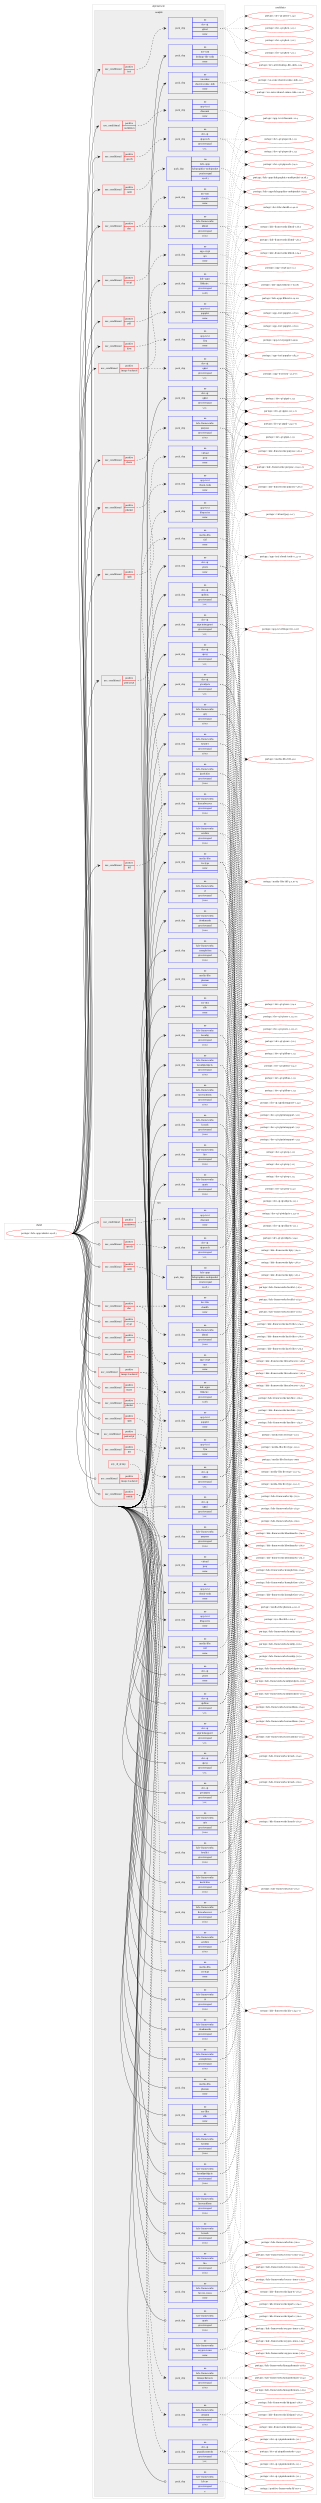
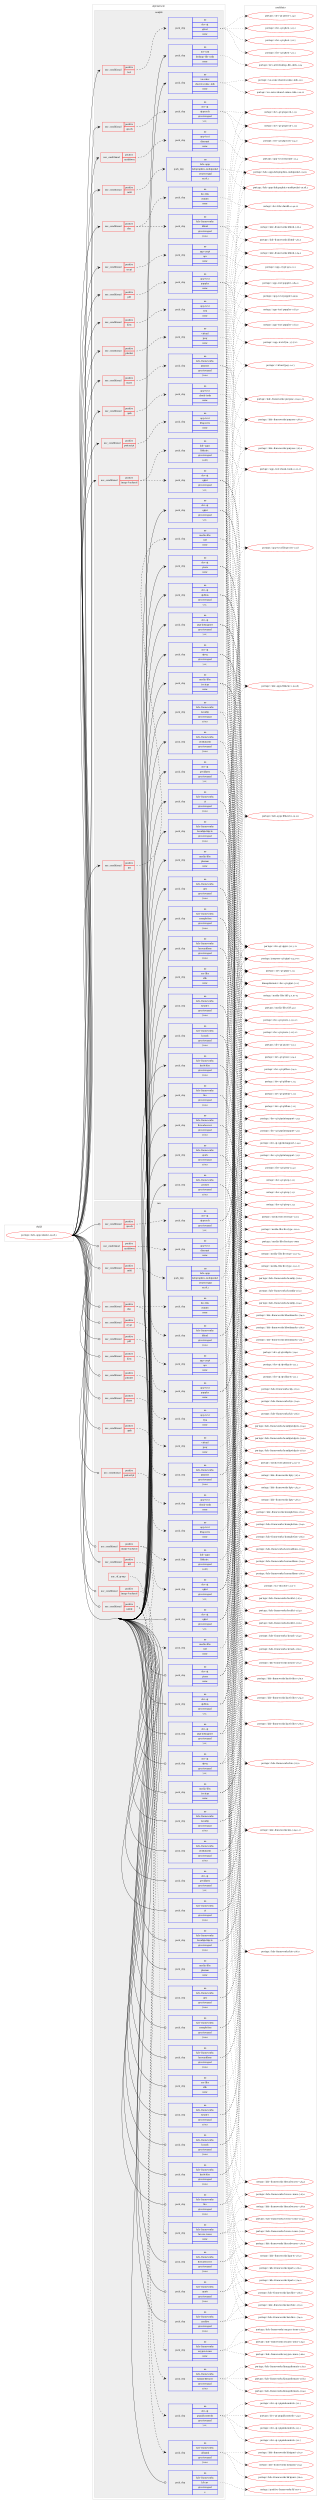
(280, 399) -> (280, 983)
(280, 424) -> (280, 959)
(280, 1214) -> none
